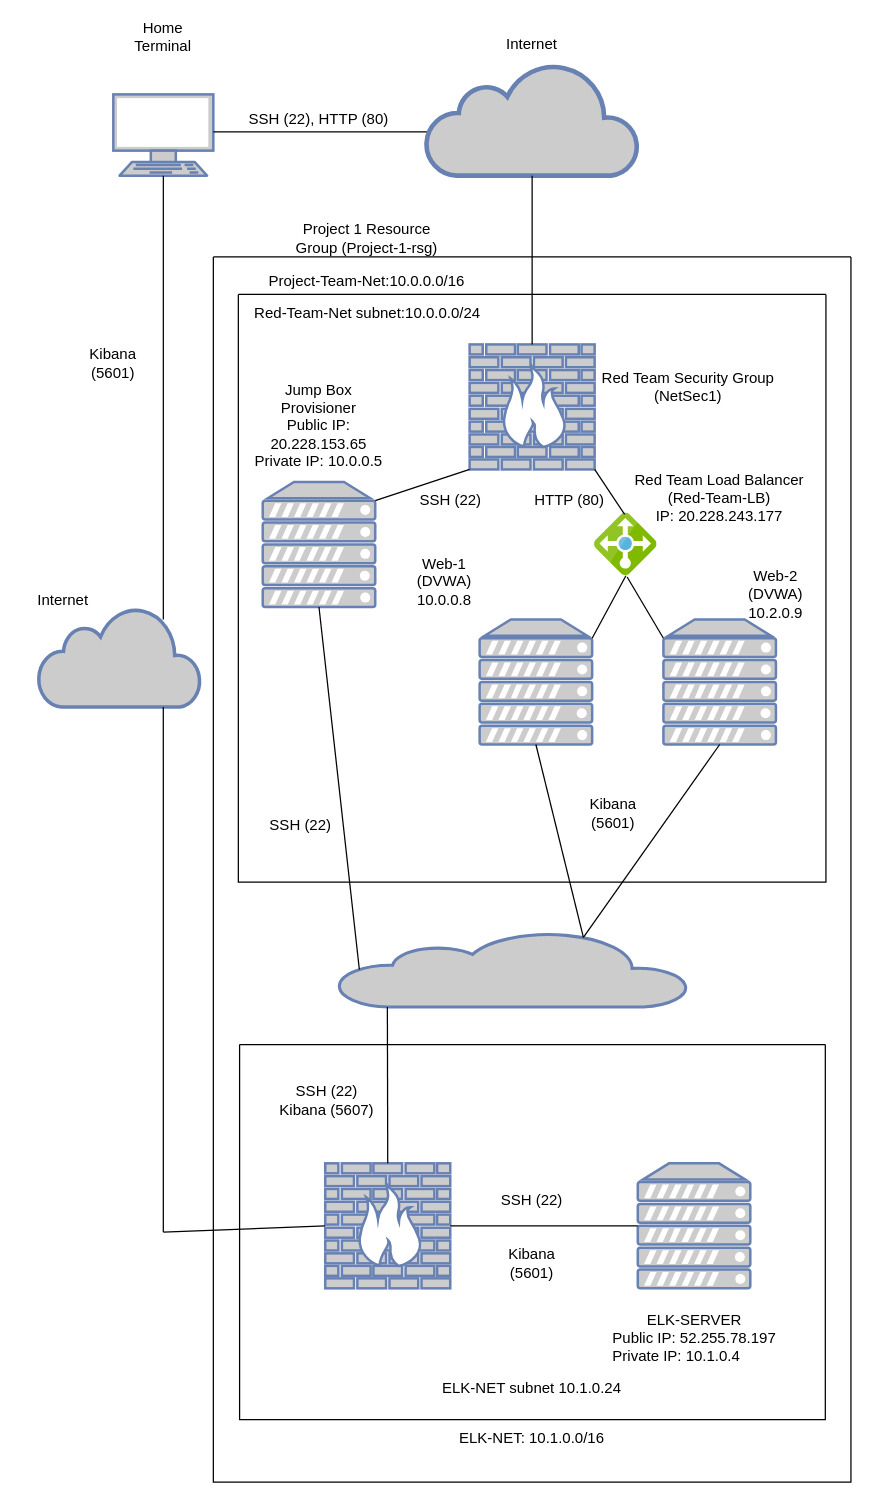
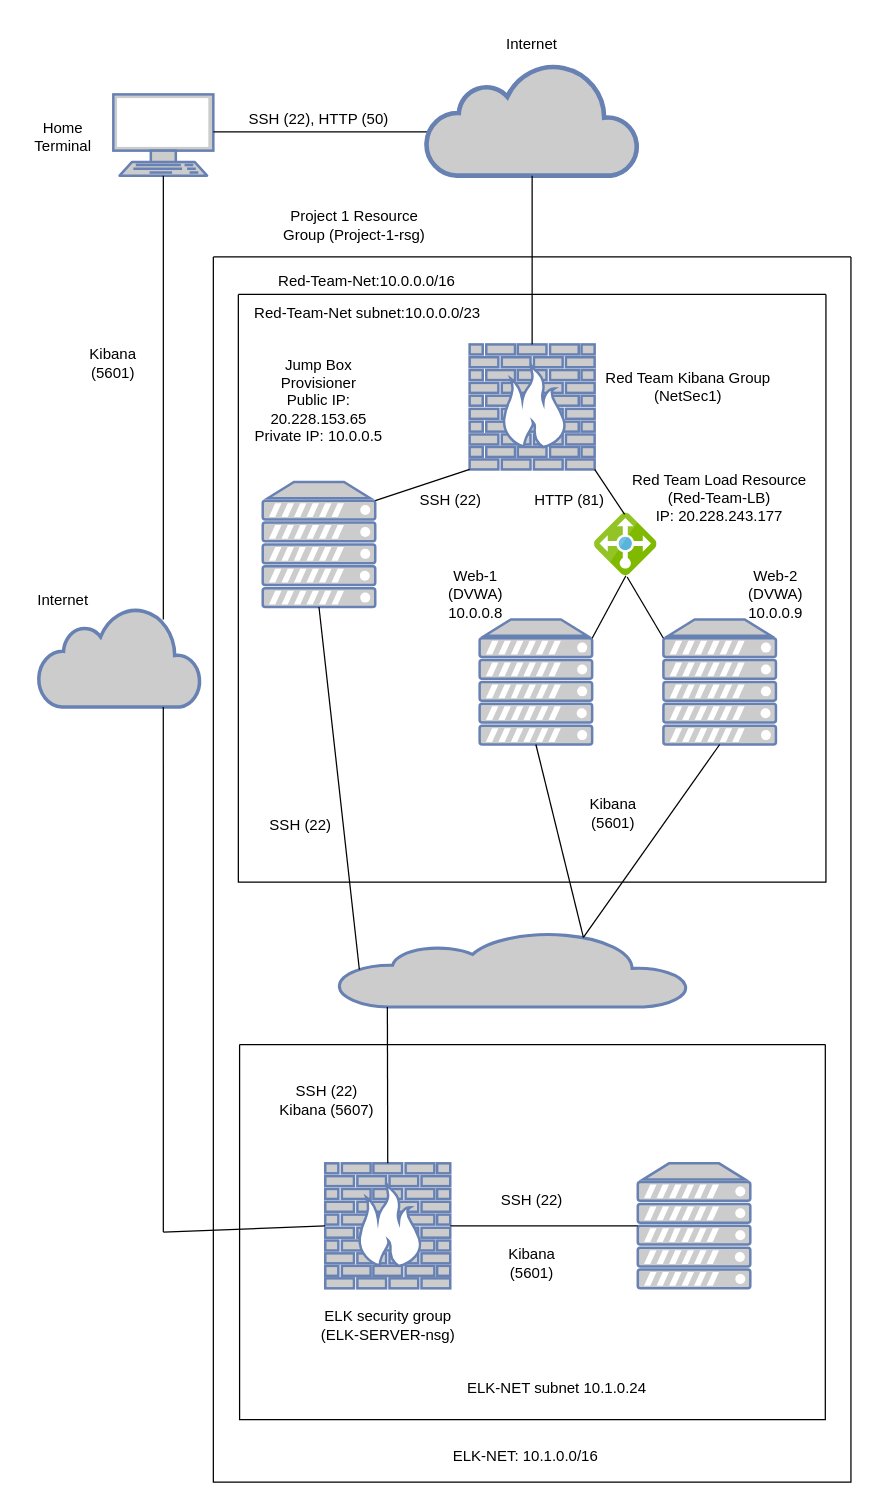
(163, 37) -> (63, 137)
(319, 119) -> (319, 119)
(367, 238) -> (354, 226)
(367, 282) -> (367, 282)
(368, 313) -> (368, 313)
(688, 387) -> (688, 387)
(319, 426) -> (319, 401)
(719, 498) -> (719, 498)
(569, 501) -> (569, 501)
(444, 582) -> (476, 594)
(776, 594) -> (776, 594)
none -> (388, 1326)
(694, 1338) -> none
(532, 1388) -> (557, 1388)
(532, 1438) -> (526, 1457)
